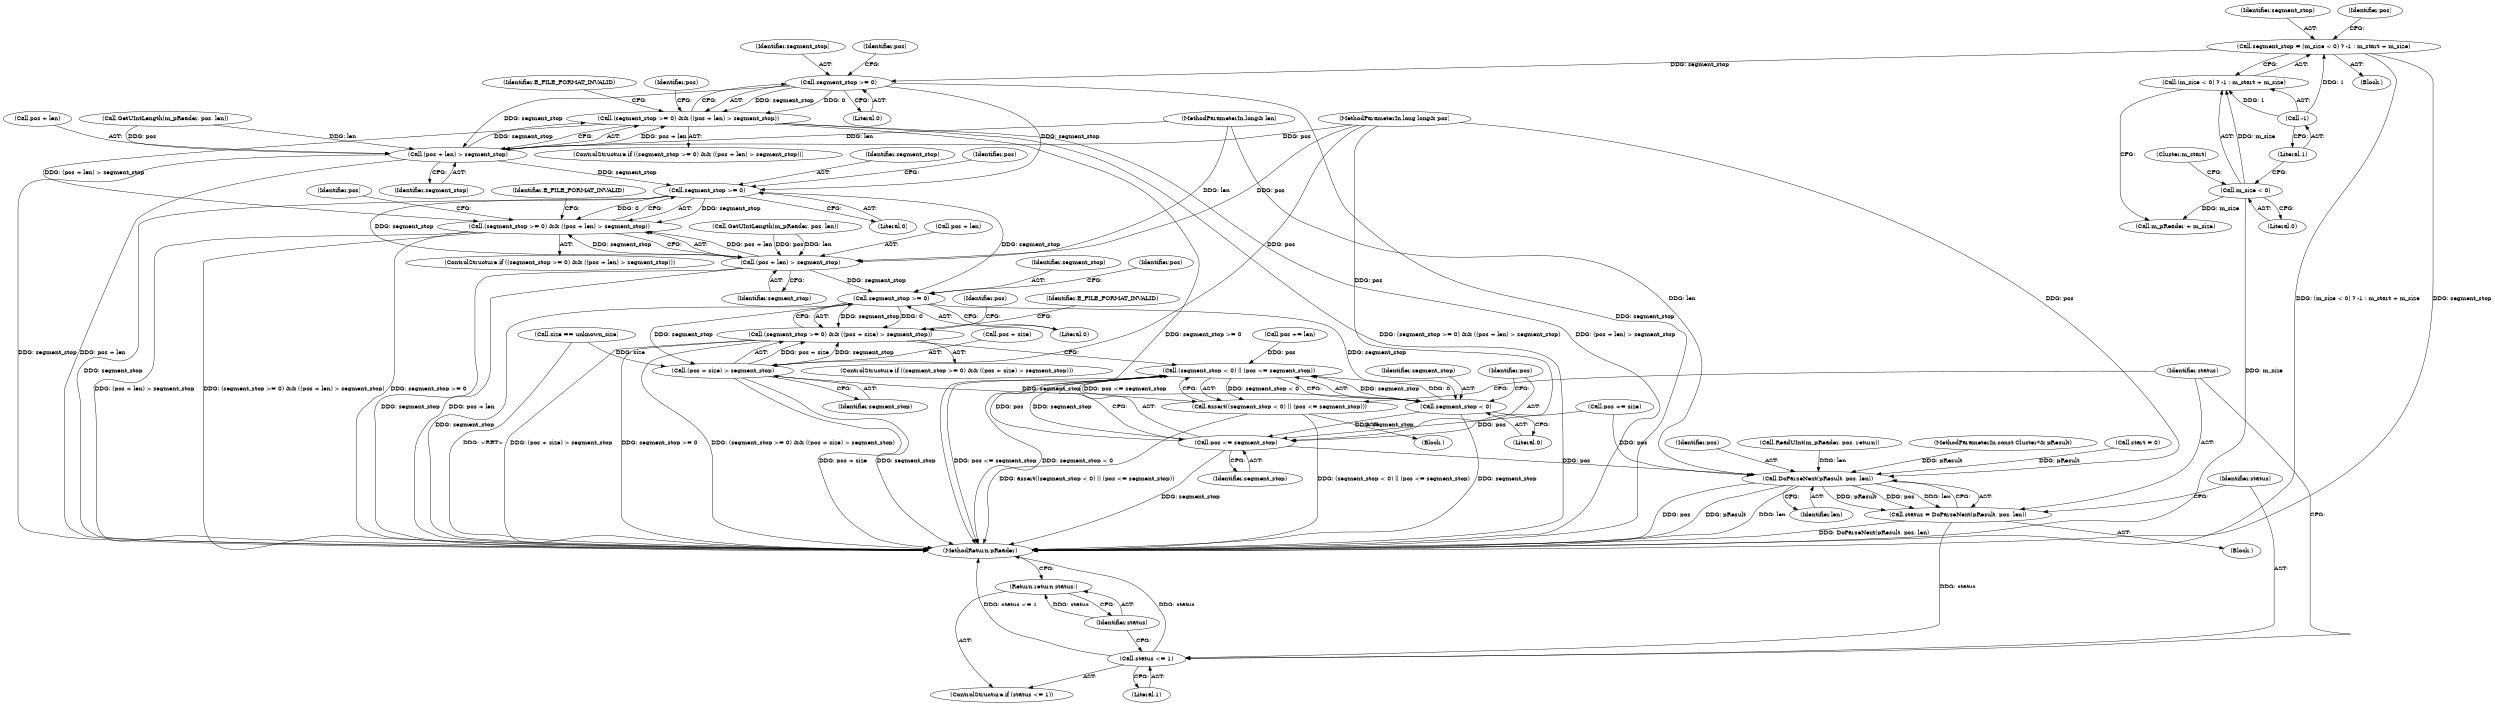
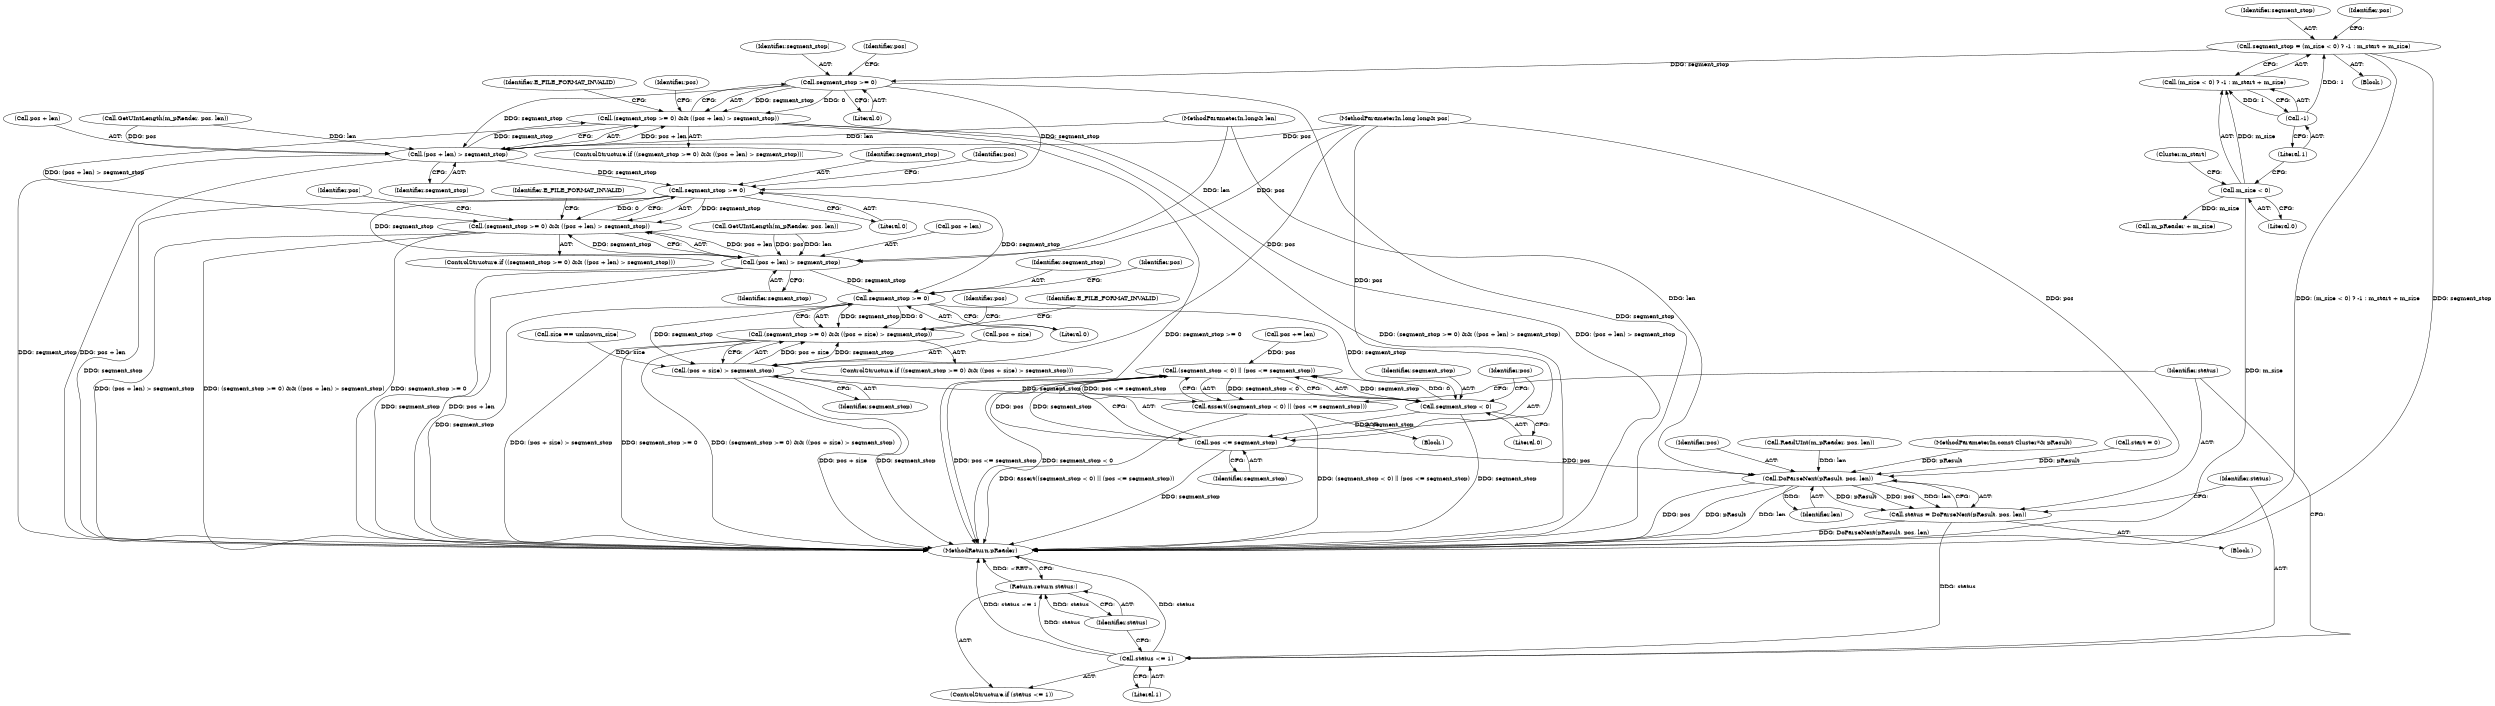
(2120, 138) -> (2267, 98)
(1040, 353) -> (730, 348)
(1615, 407) -> none
(1820, 443) -> (1820, 443)
(1793, 497) -> (1793, 497)
(528, 538) -> (996, 574)
none -> (1063, 641)
